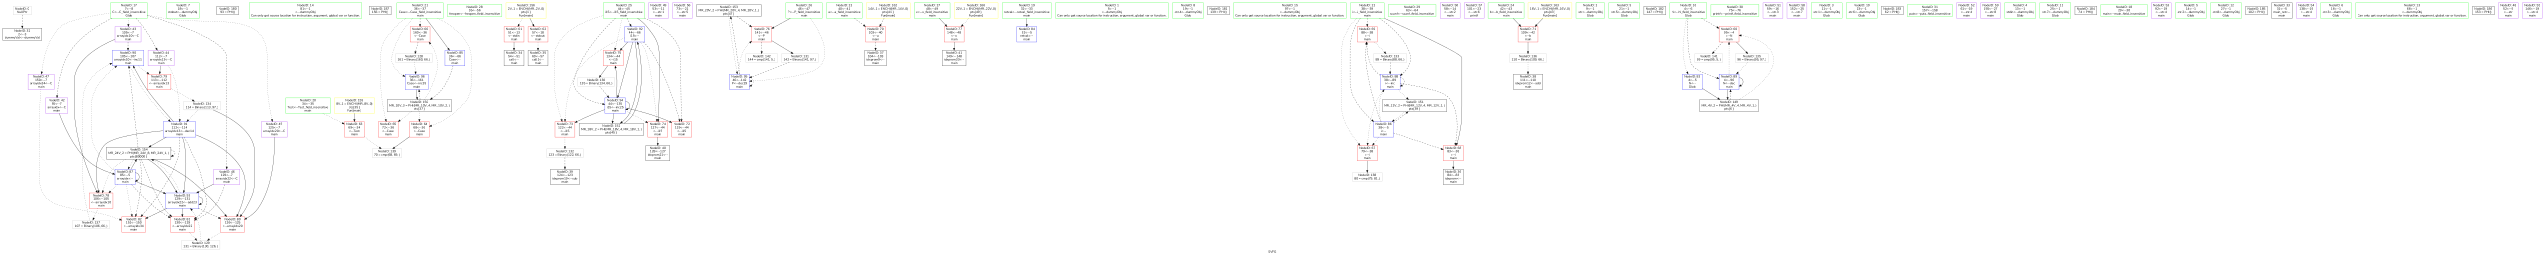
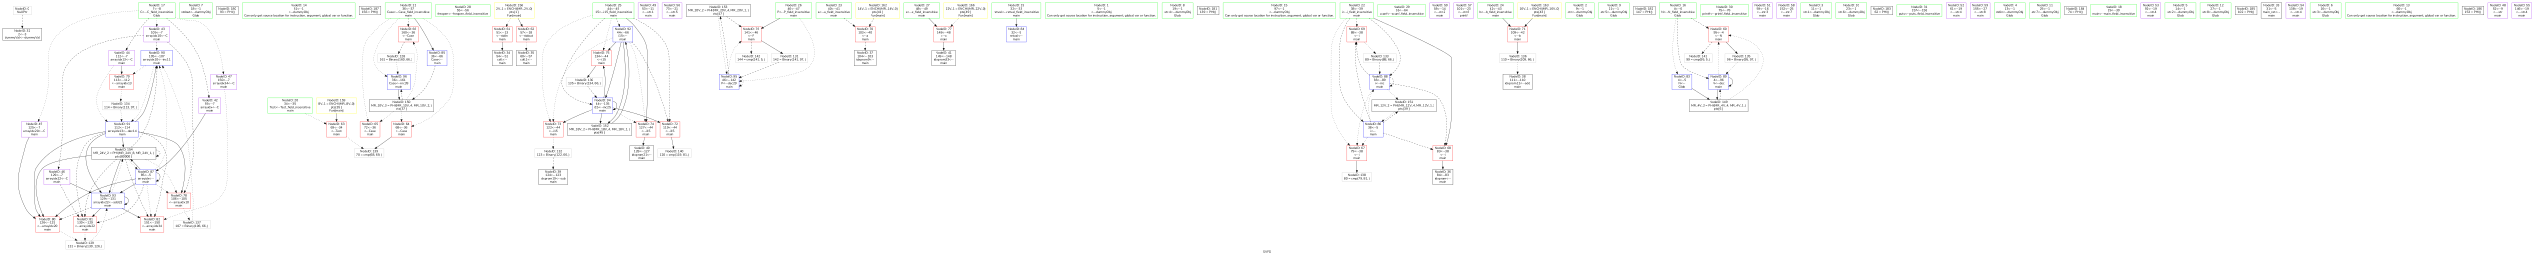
(227, 66) -> (64, 74)
(74, 107) -> (192, 113)
none -> (675, 153)
(255, 154) -> (94, 191)
